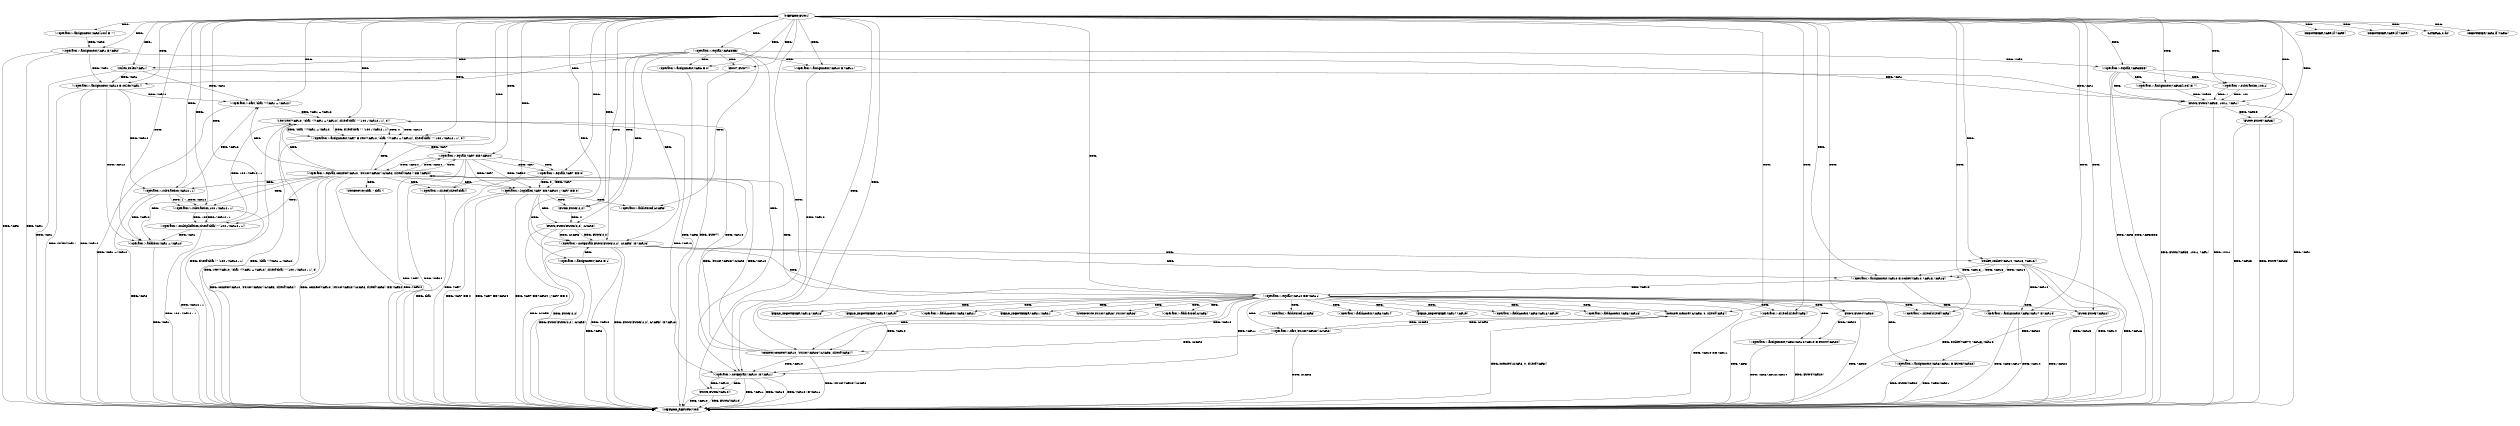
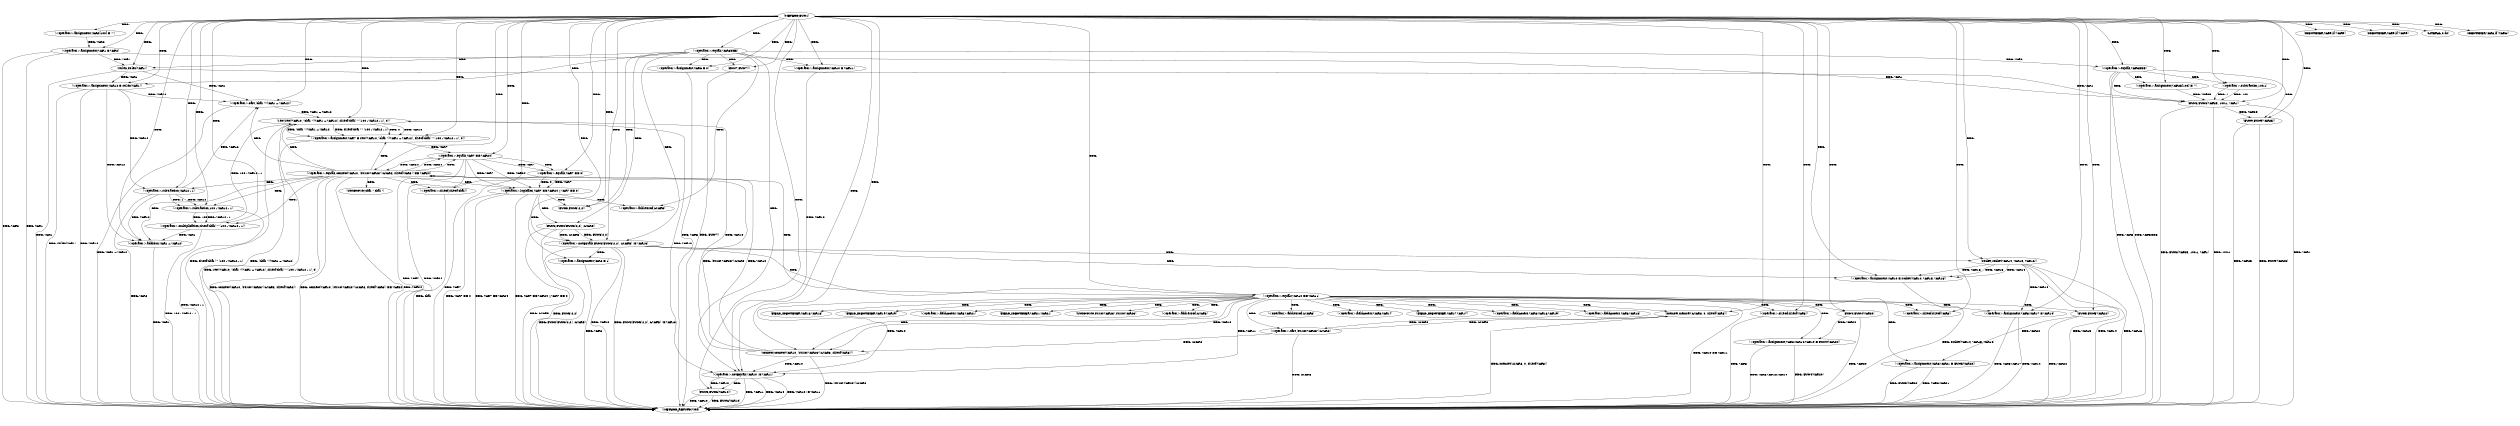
(148, 42) -> (148, 42)
(91, 69) -> (111, 59)
(571, 216) -> none
(584, 252) -> (596, 252)
(1586, 288) -> none
(1442, 314) -> (1442, 314)
(1968, 342) -> (1968, 342)
